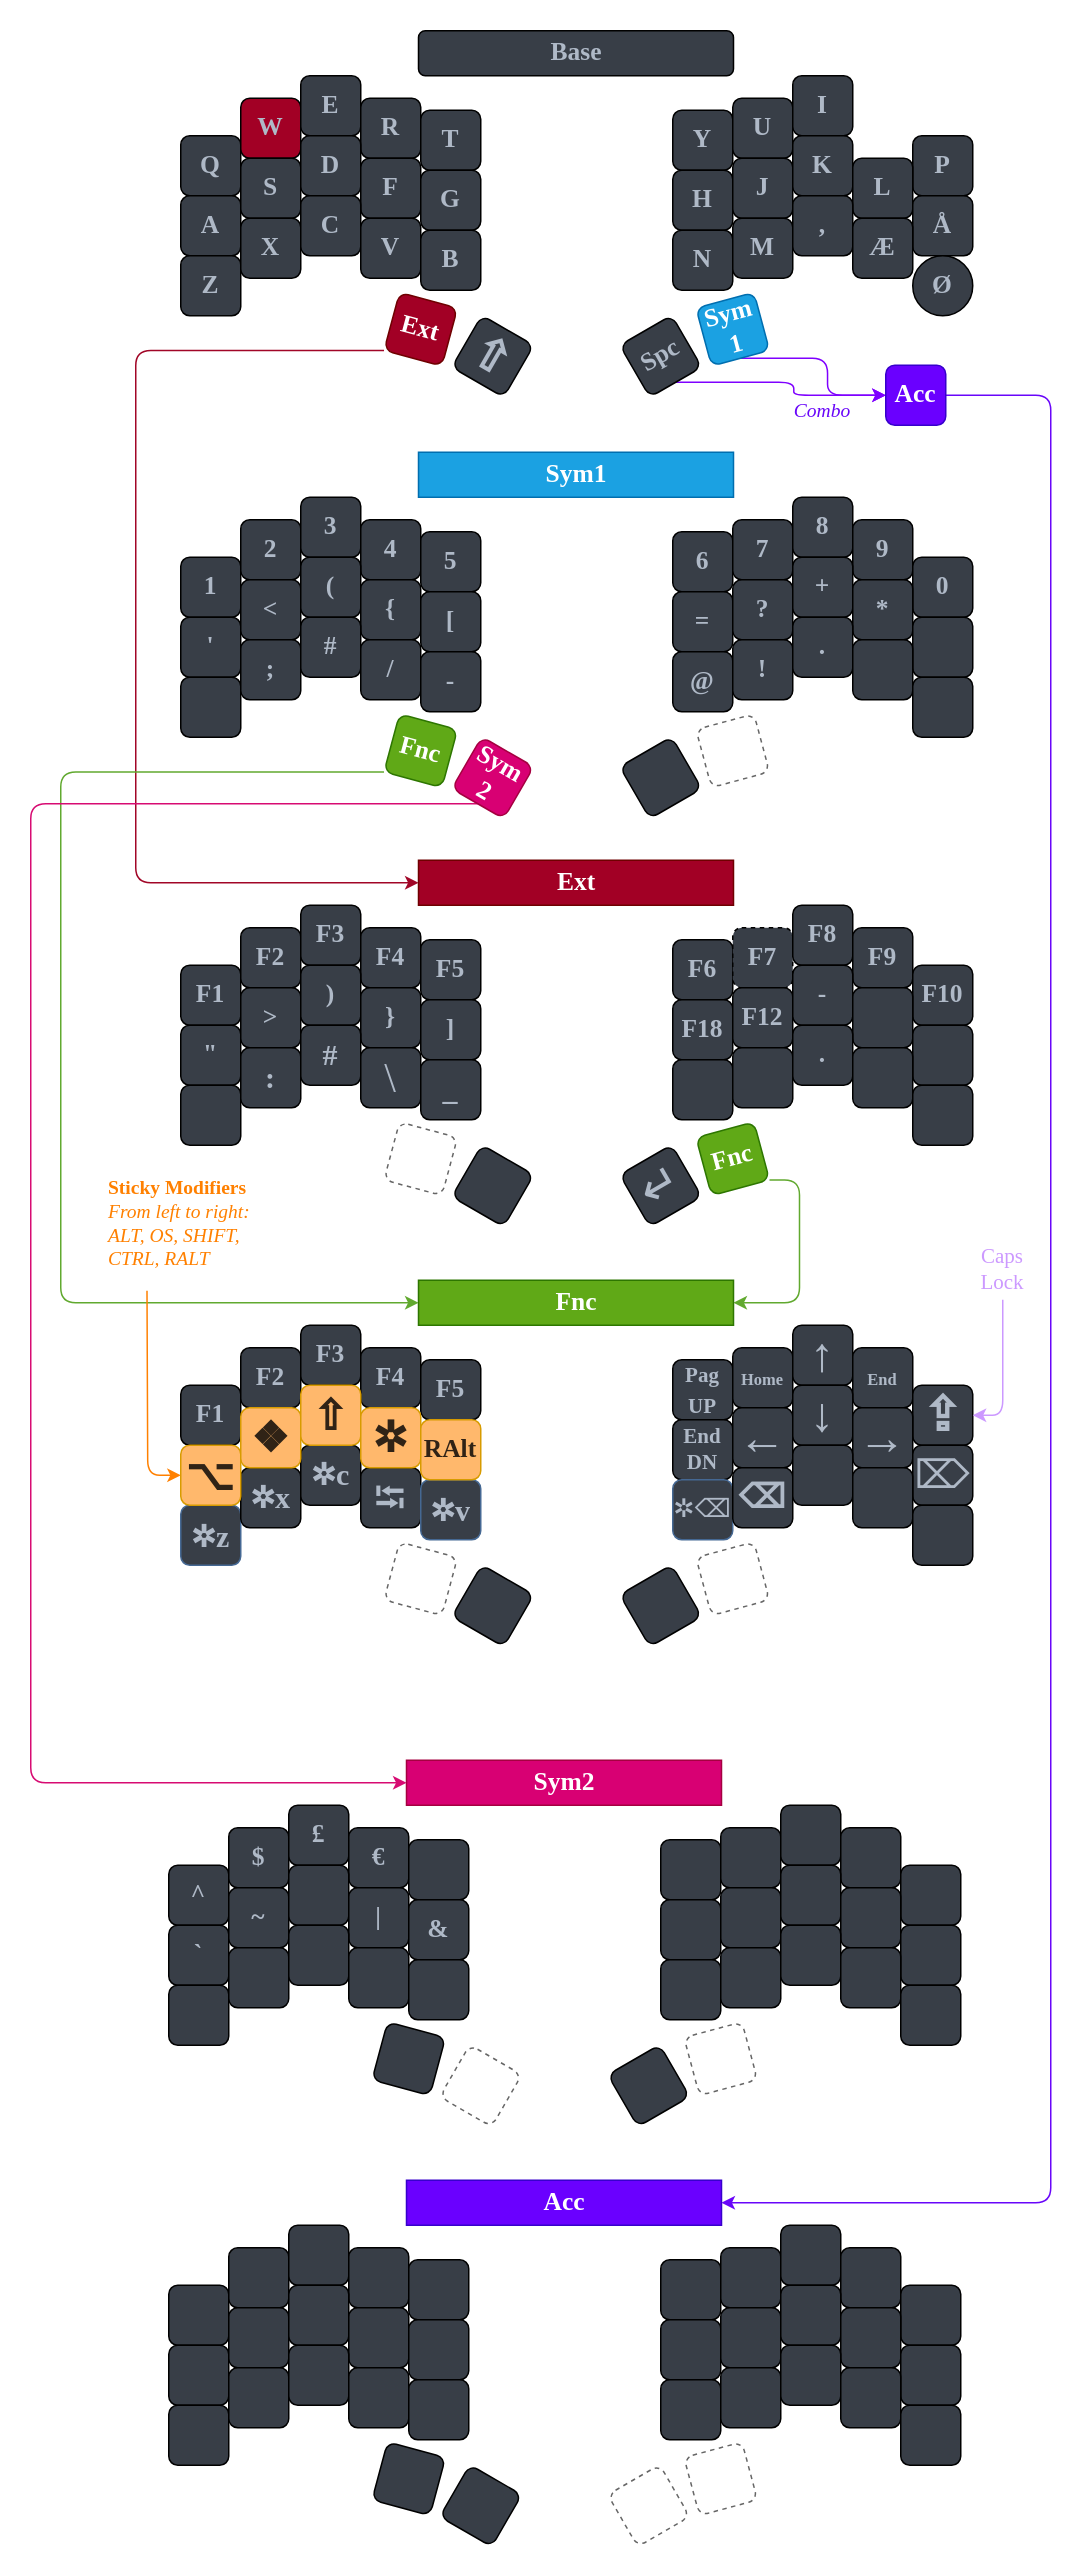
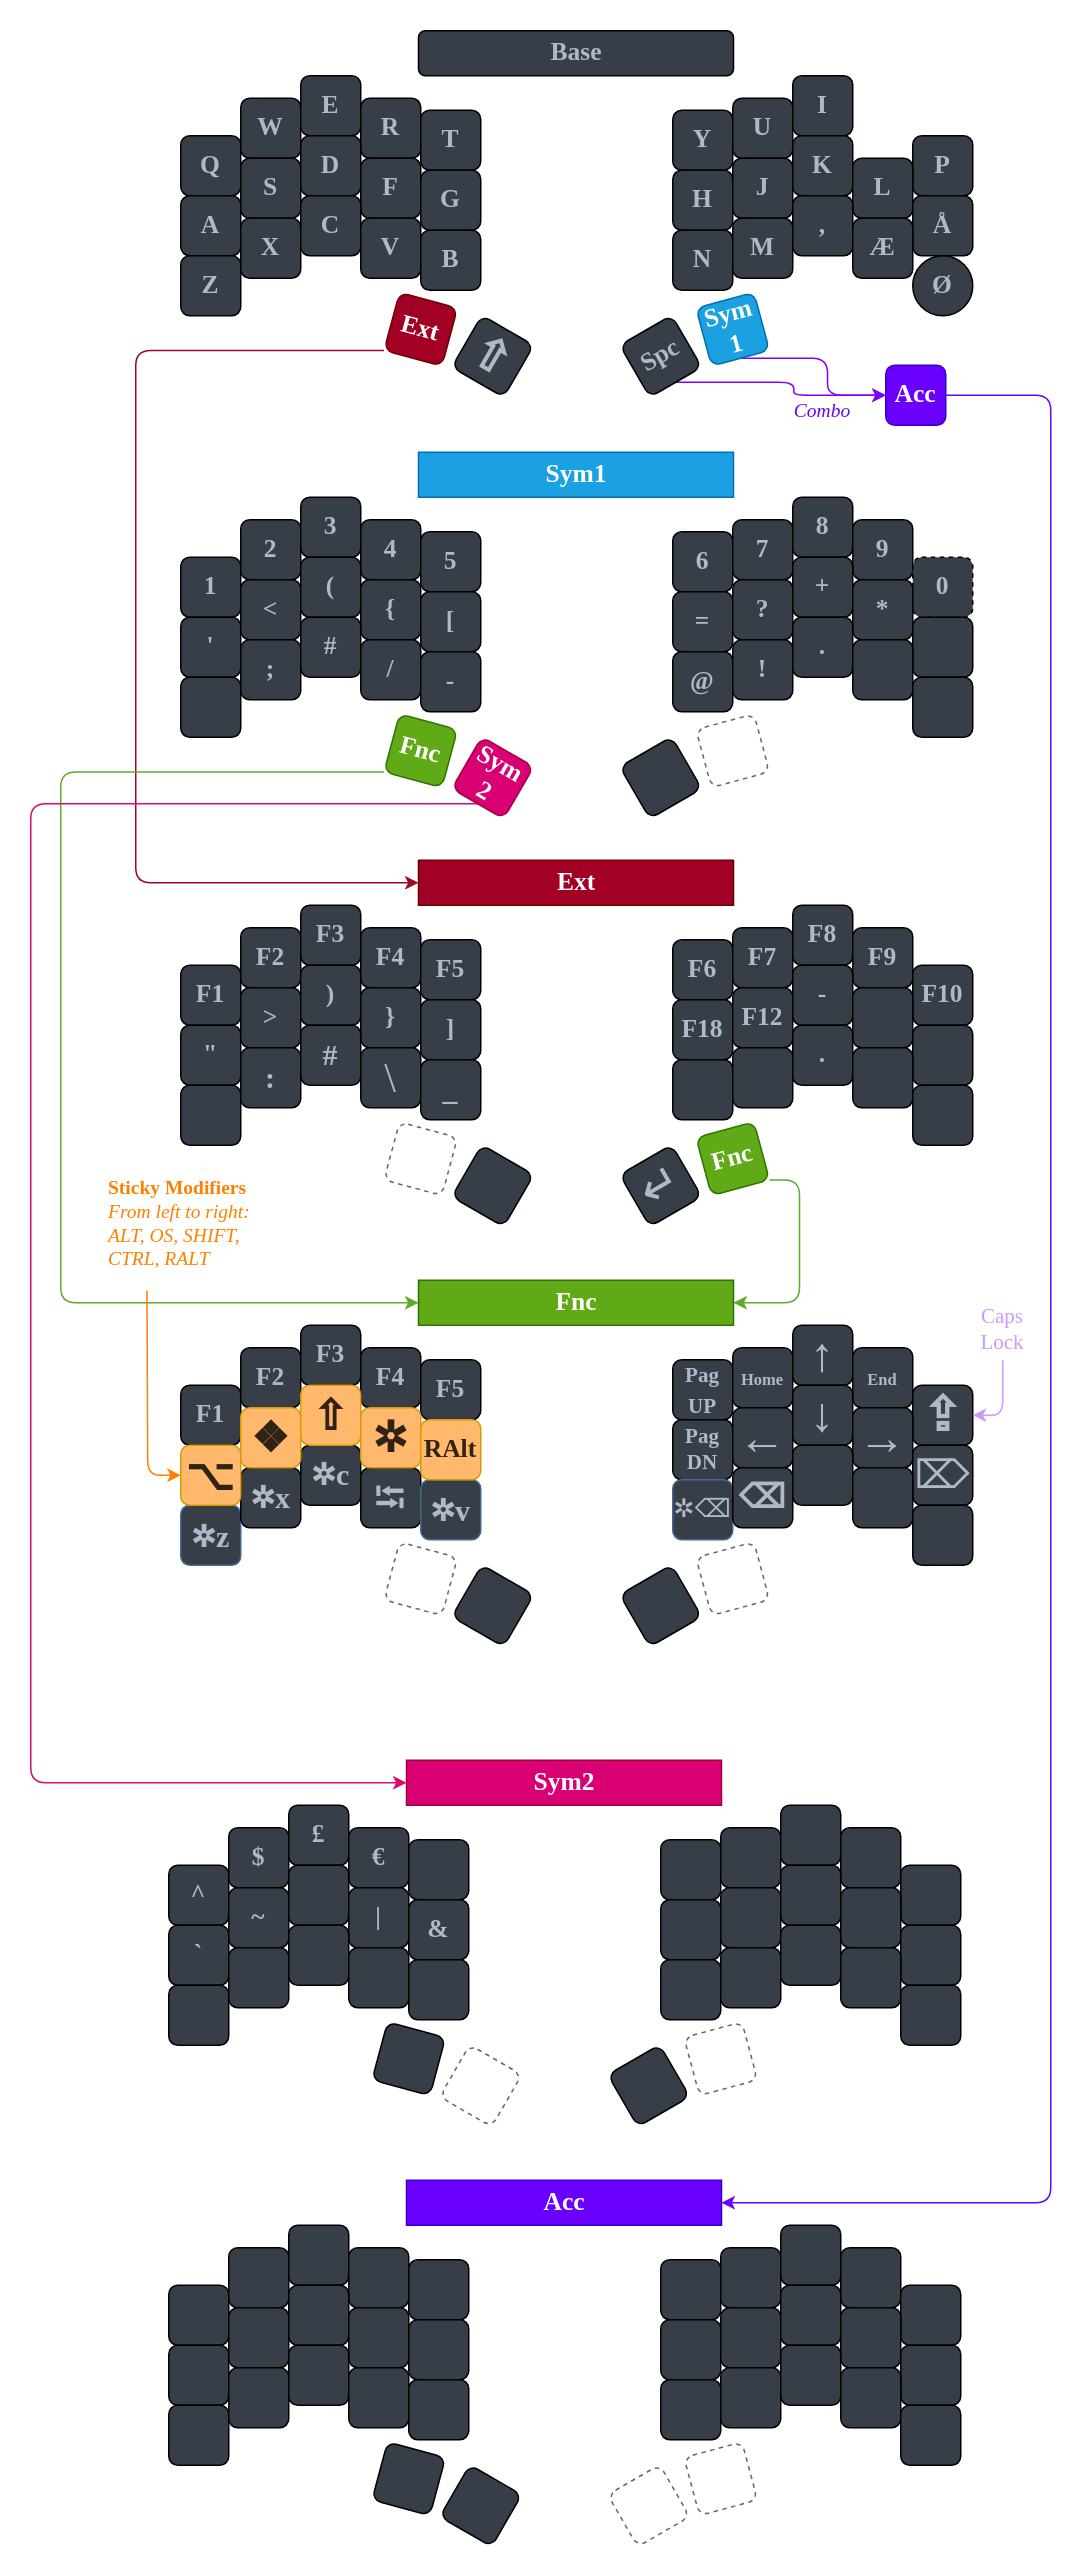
(271, 128) -> (271, 128)
(943, 587) -> (943, 587)
(763, 958) -> (763, 958)
(1003, 1270) -> (1003, 1330)
(703, 1450) -> (703, 1450)
